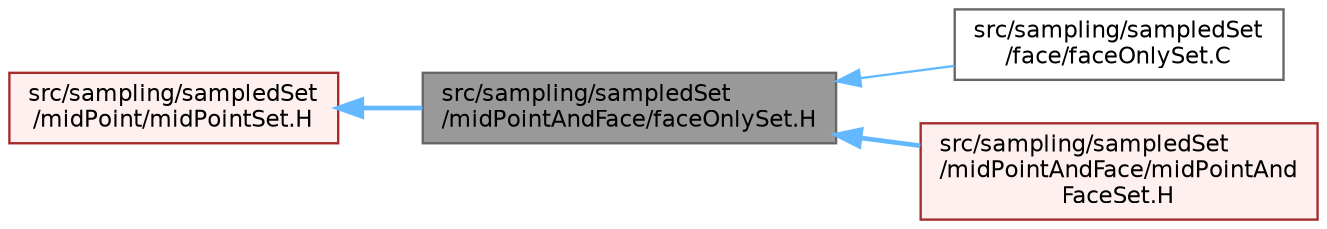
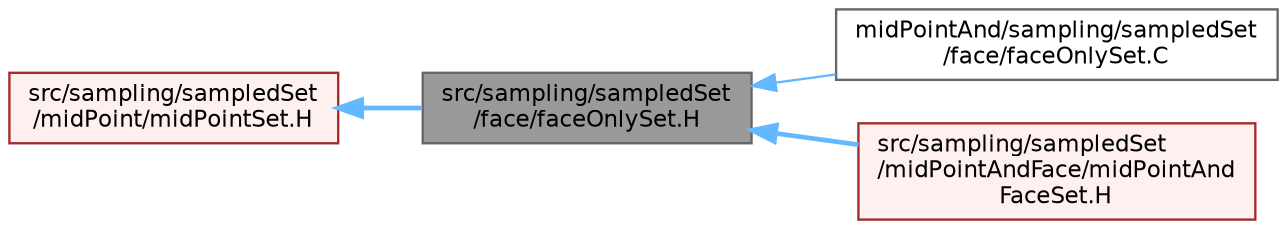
(1119, 45) -> (1057, 45)
(629, 108) -> (587, 108)
